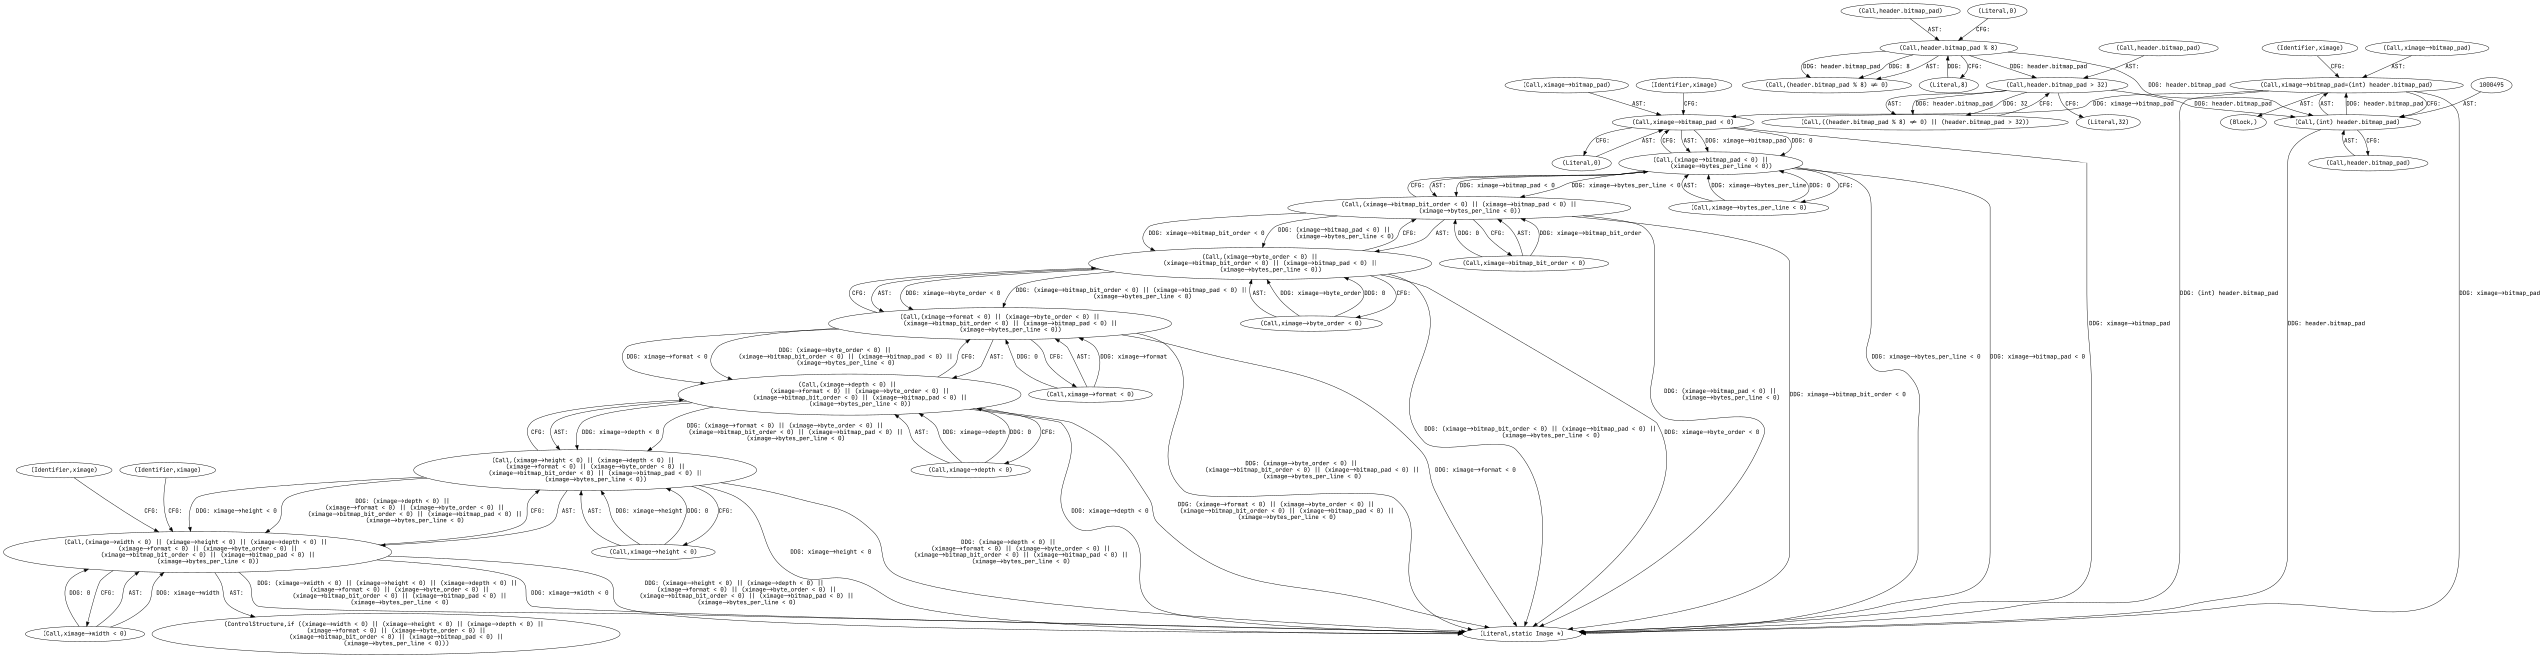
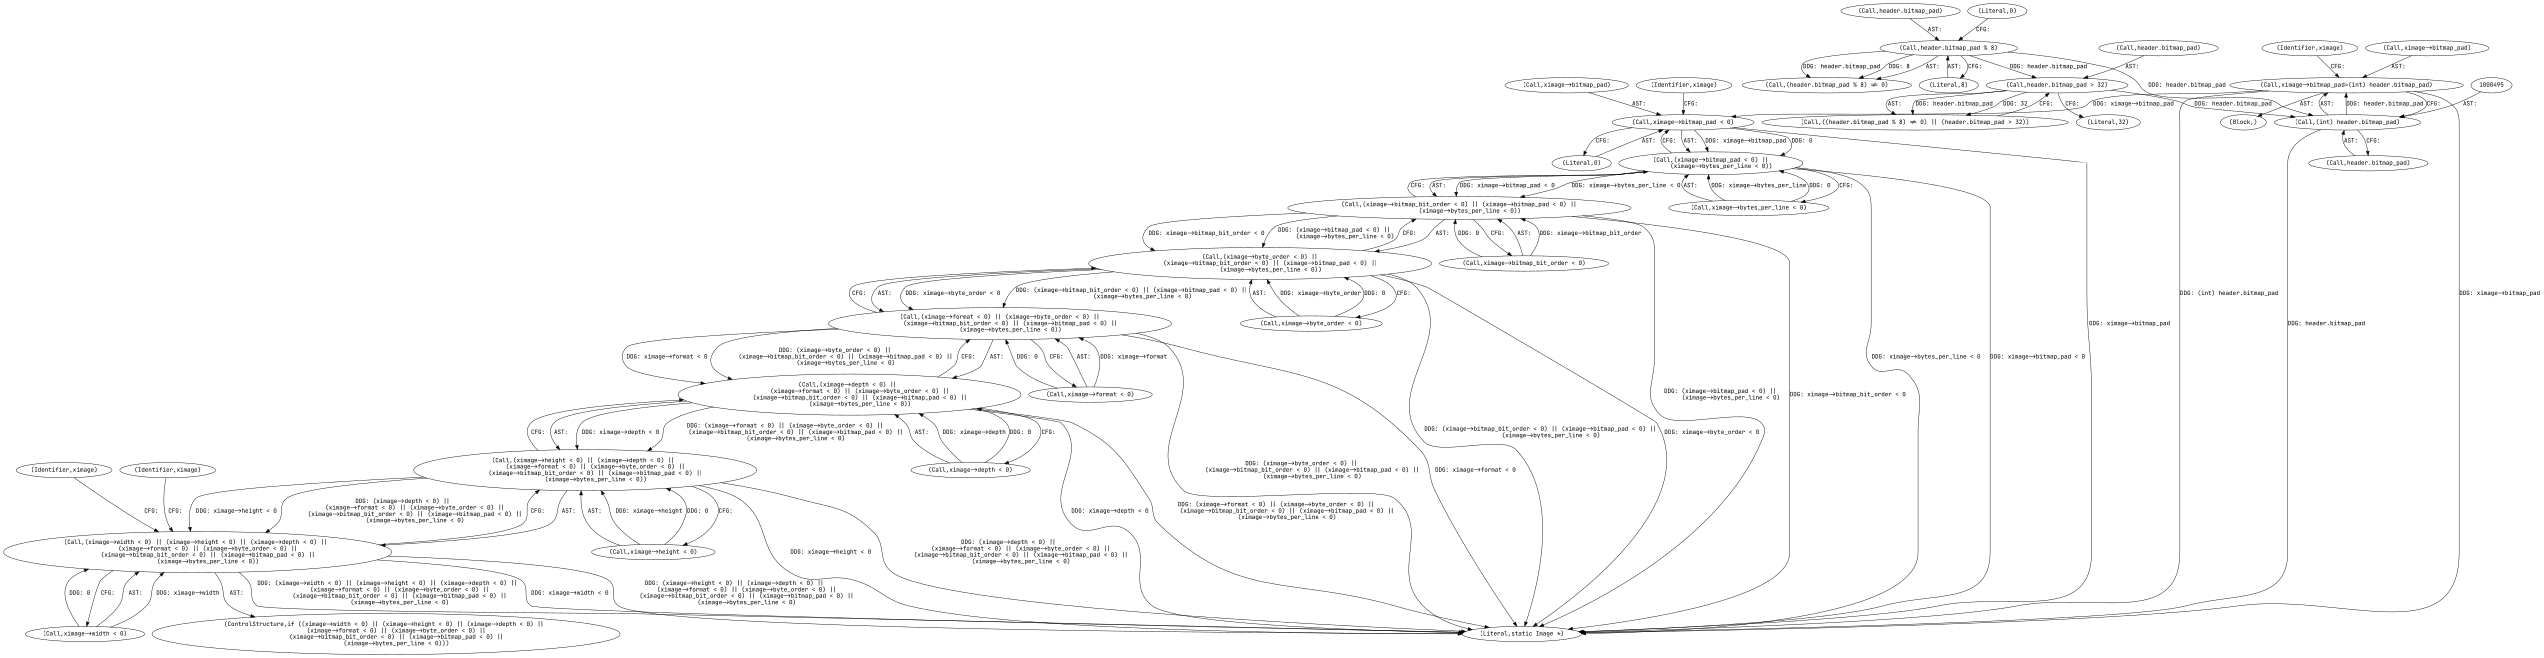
(1956, 67) -> (1956, 67)
